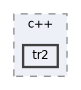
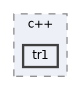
(40, 56) -> (40, 56)
